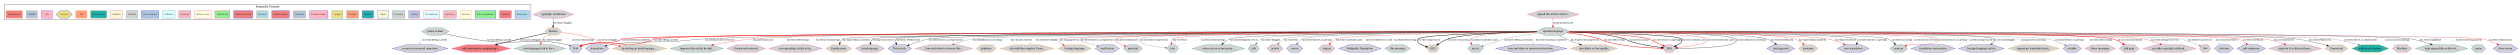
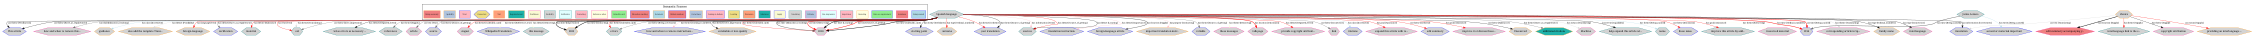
(150, 14) -> none
(553, 22) -> (2146, 22)
(1553, 22) -> (1174, 17)
(1254, 49) -> (391, 31)
